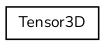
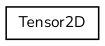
(52, 23) -> (52, 23)
